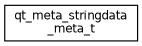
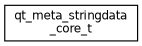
(71, 23) -> (71, 23)
